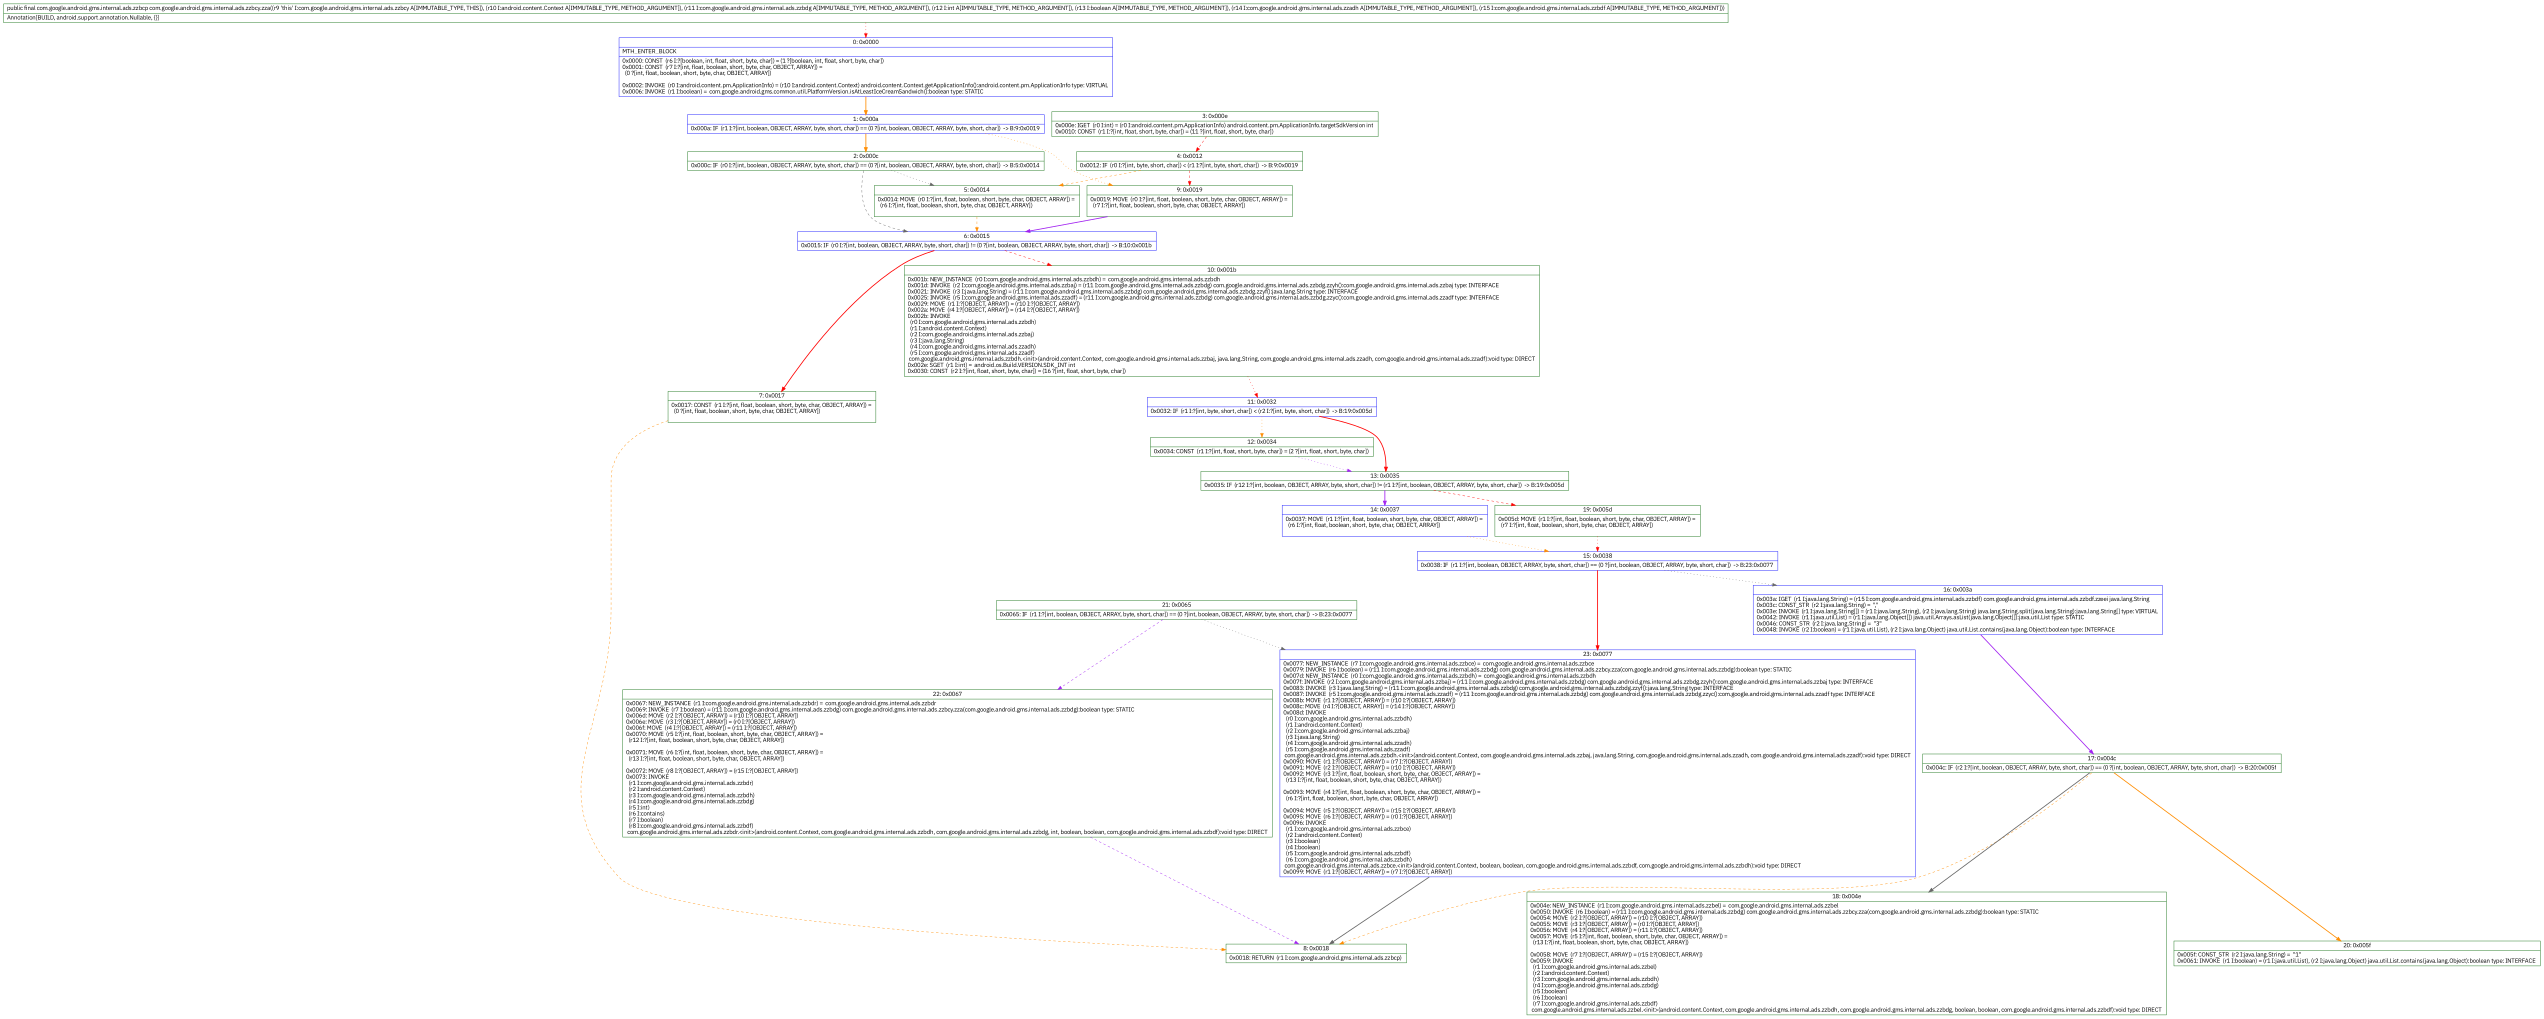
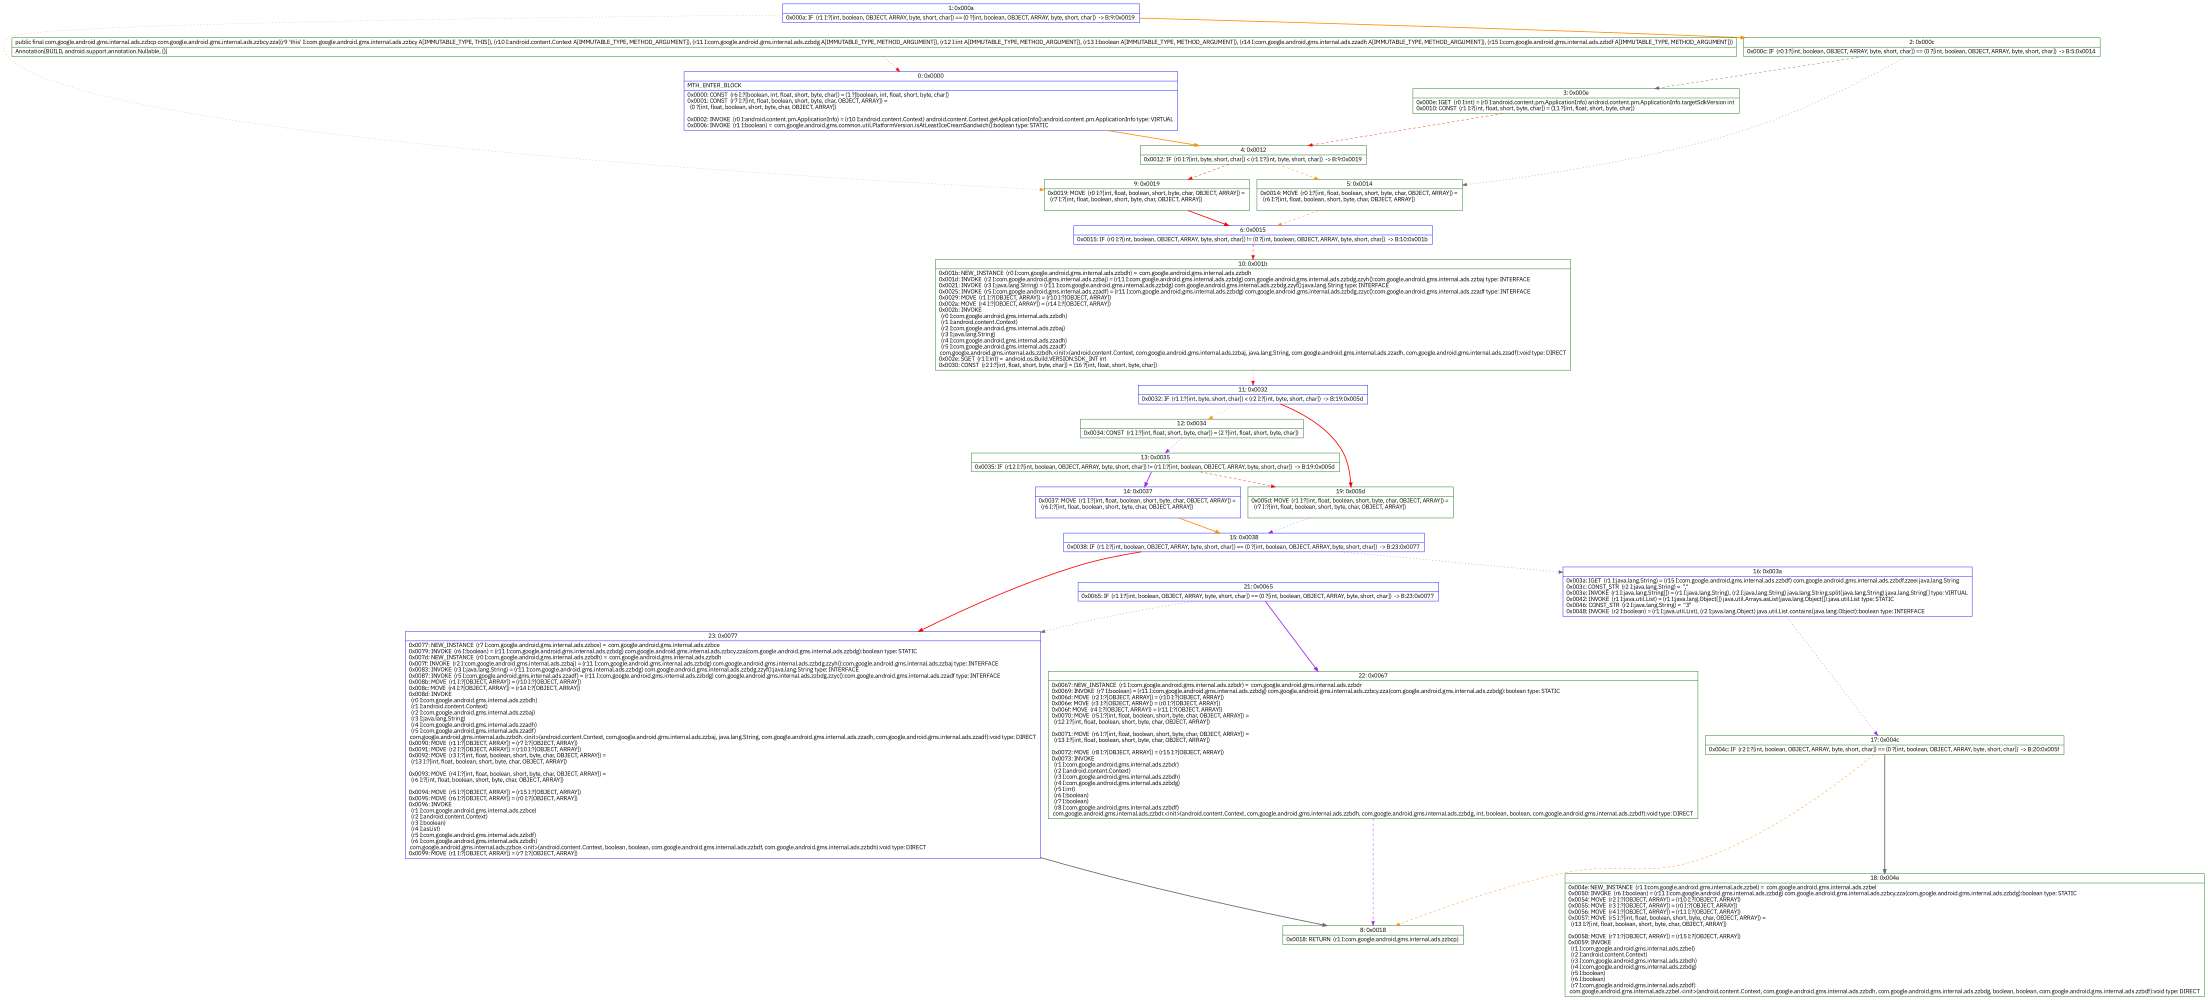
(866, 104) -> (1151, 138)
(867, 212) -> (1761, 72)
(1069, 224) -> (1206, 217)
(772, 407) -> none
(1364, 429) -> (1328, 433)
(1598, 542) -> (1291, 525)
(1506, 544) -> (1197, 525)
(1177, 610) -> (1258, 592)
(1112, 653) -> (1290, 634)
(2036, 693) -> (1831, 674)
(645, 814) -> (1070, 795)
(1302, 847) -> (425, 829)
(2357, 953) -> none
